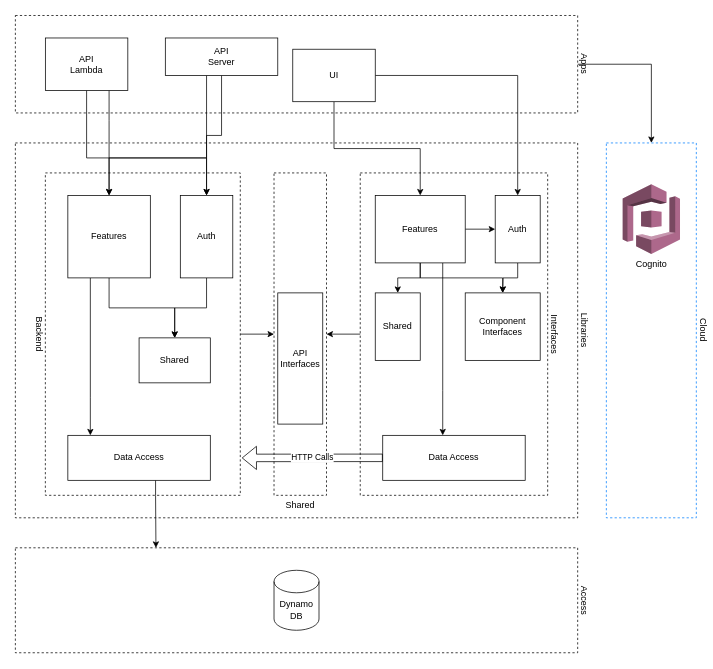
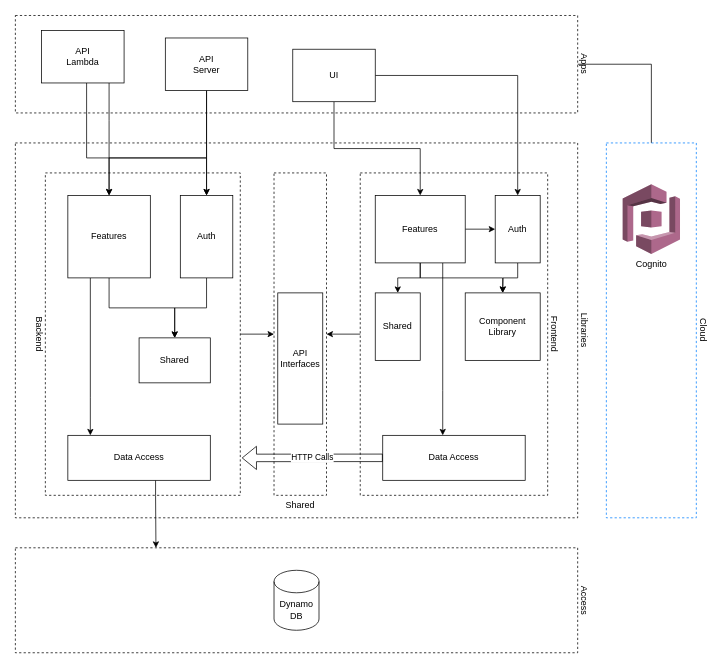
(222, 57) -> (207, 64)
(87, 64) -> (83, 57)
(652, 136) -> (652, 138)
(550, 180) -> (550, 180)
(503, 327) -> (503, 327)
